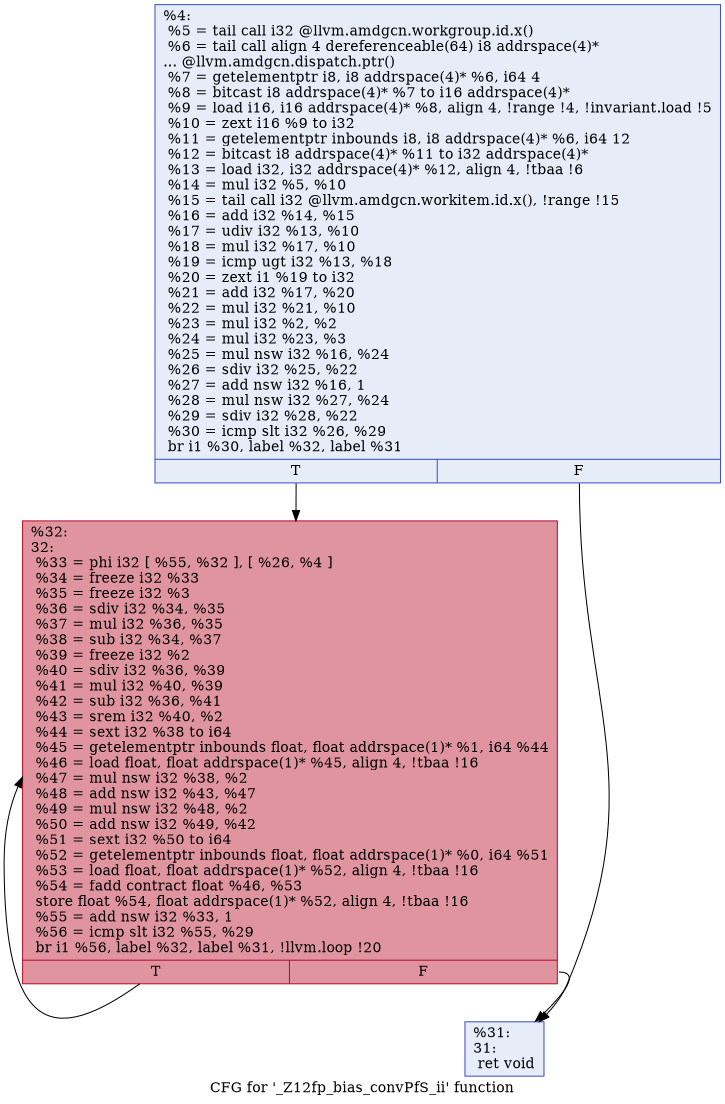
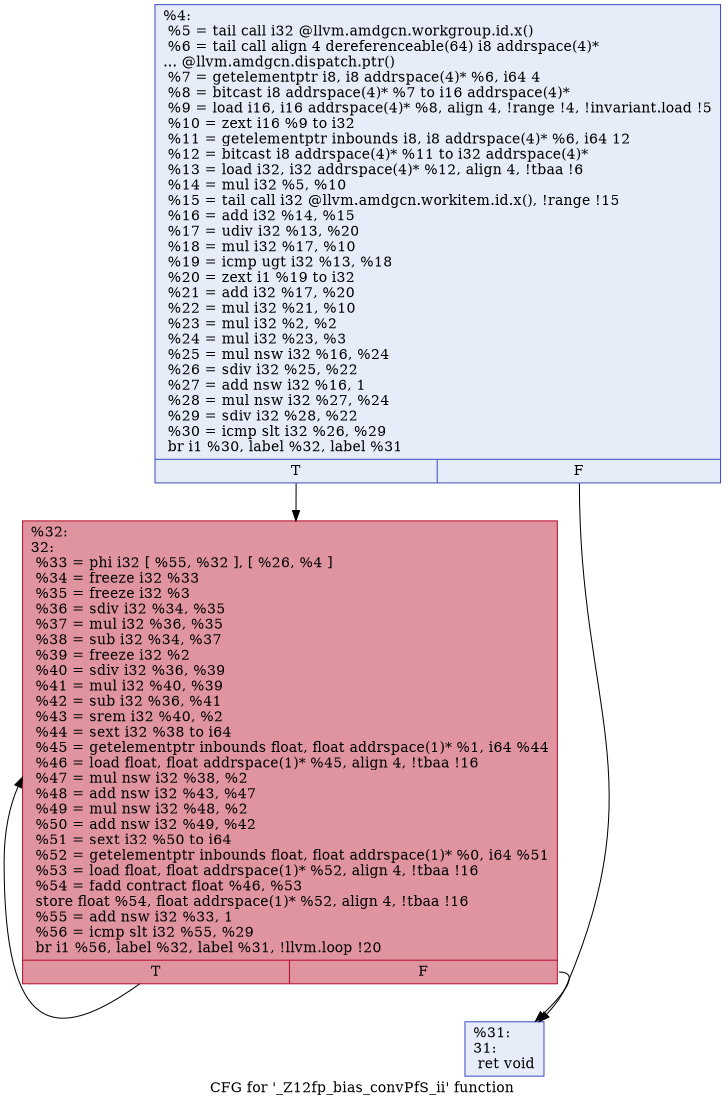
(262, 231) -> (262, 231)
